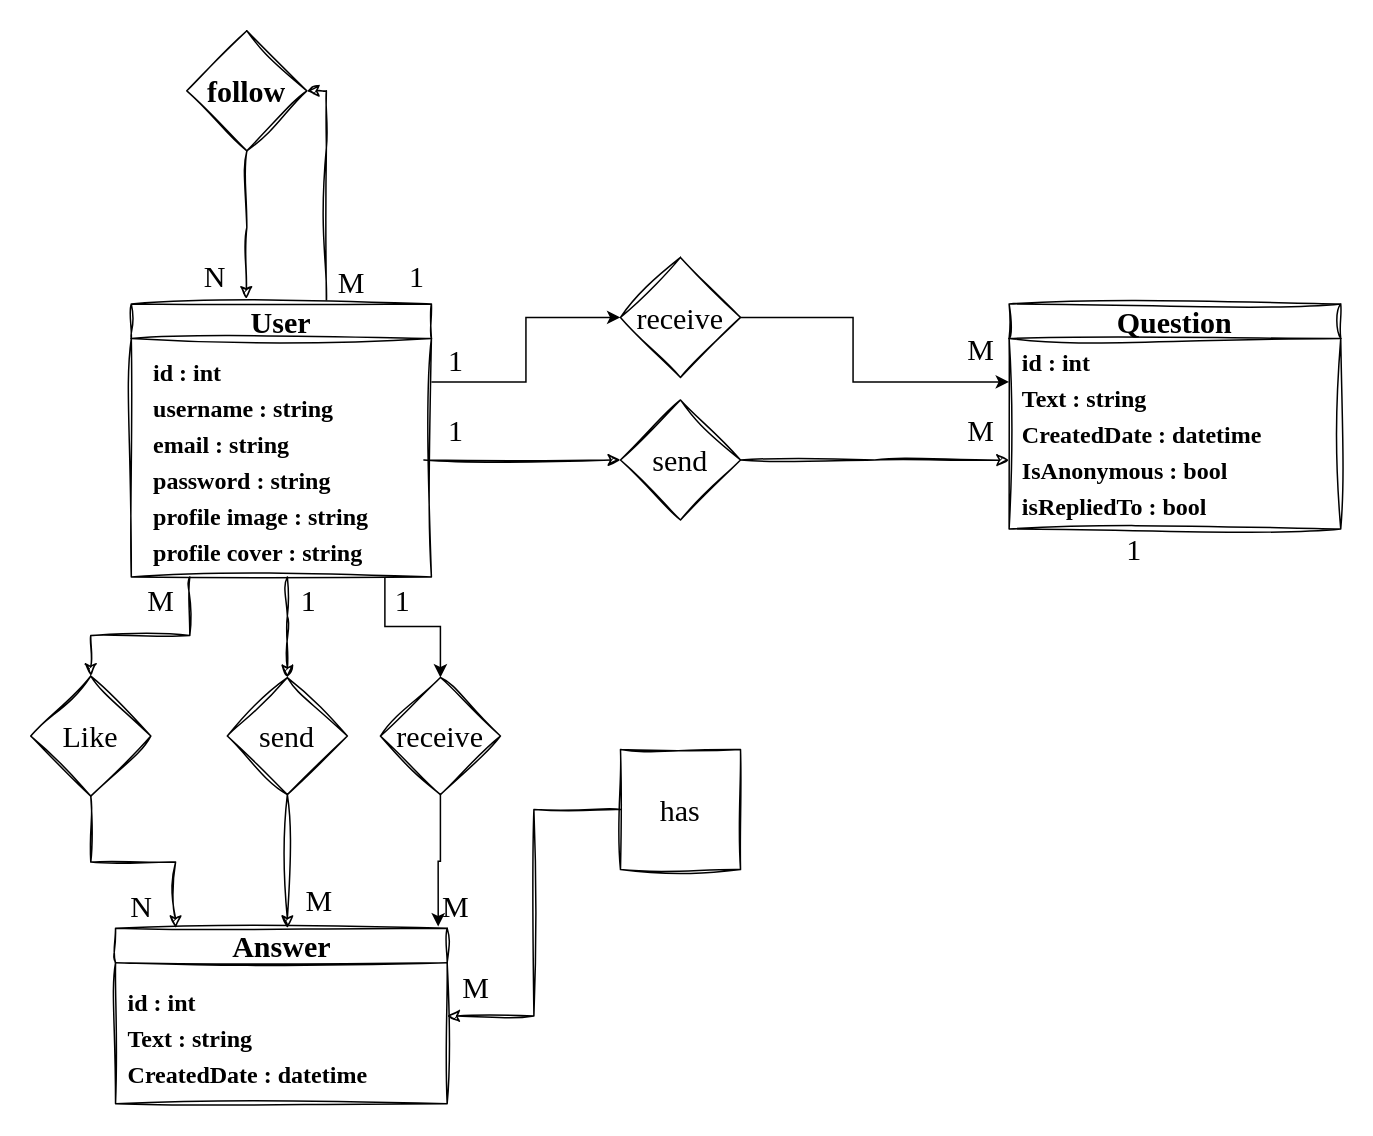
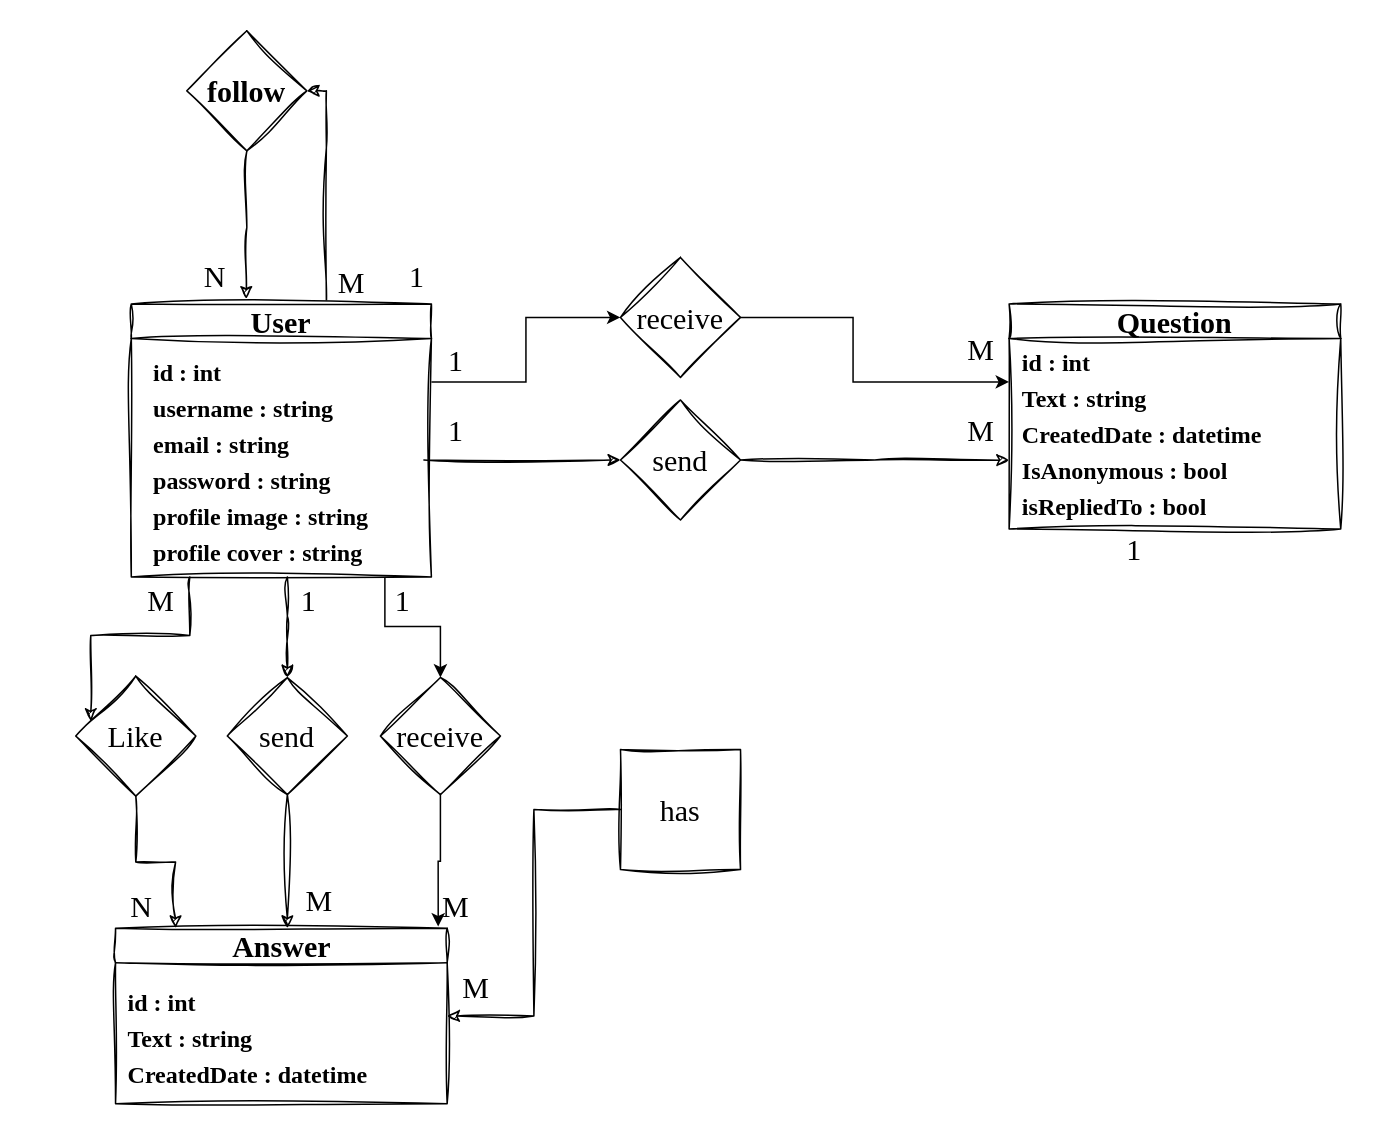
(91, 736) -> (136, 736)
